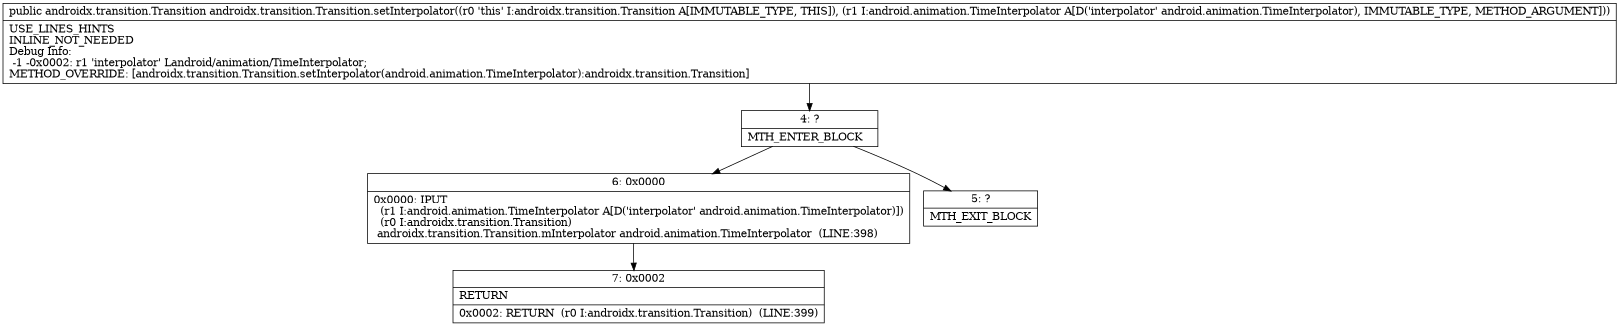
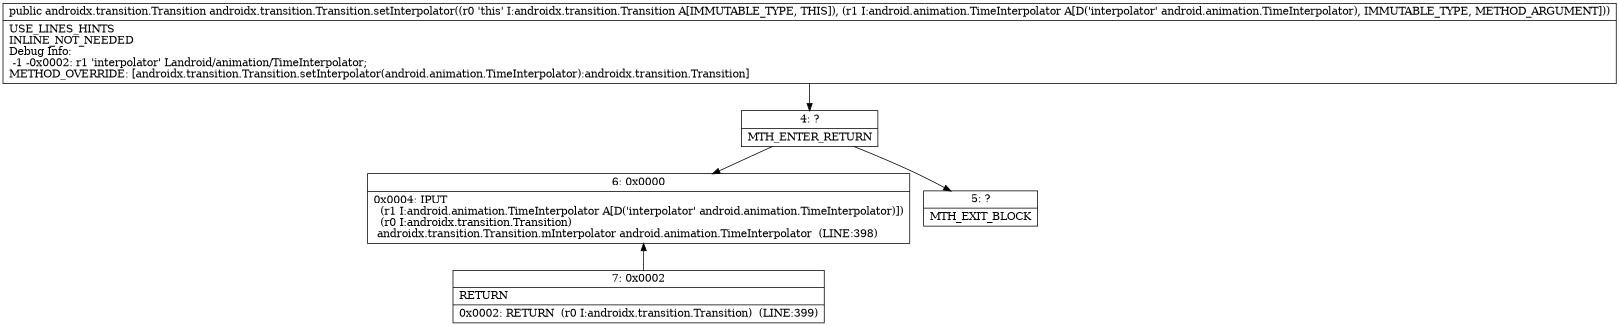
(805, 137) -> (810, 137)
(414, 200) -> (414, 200)
(634, 253) -> (644, 261)
